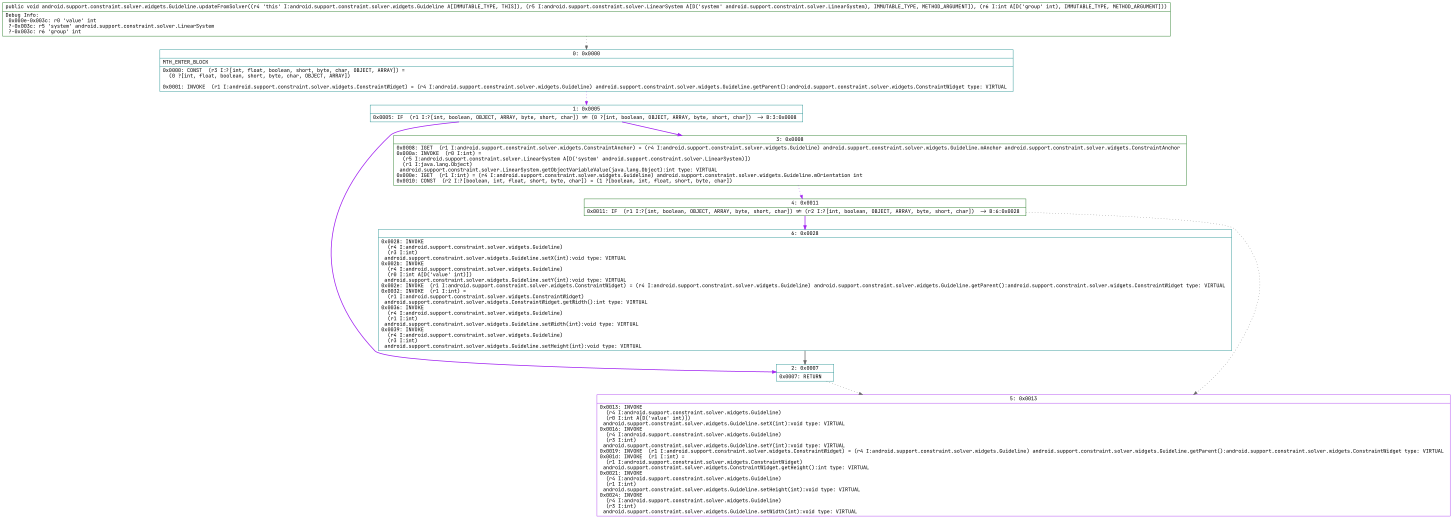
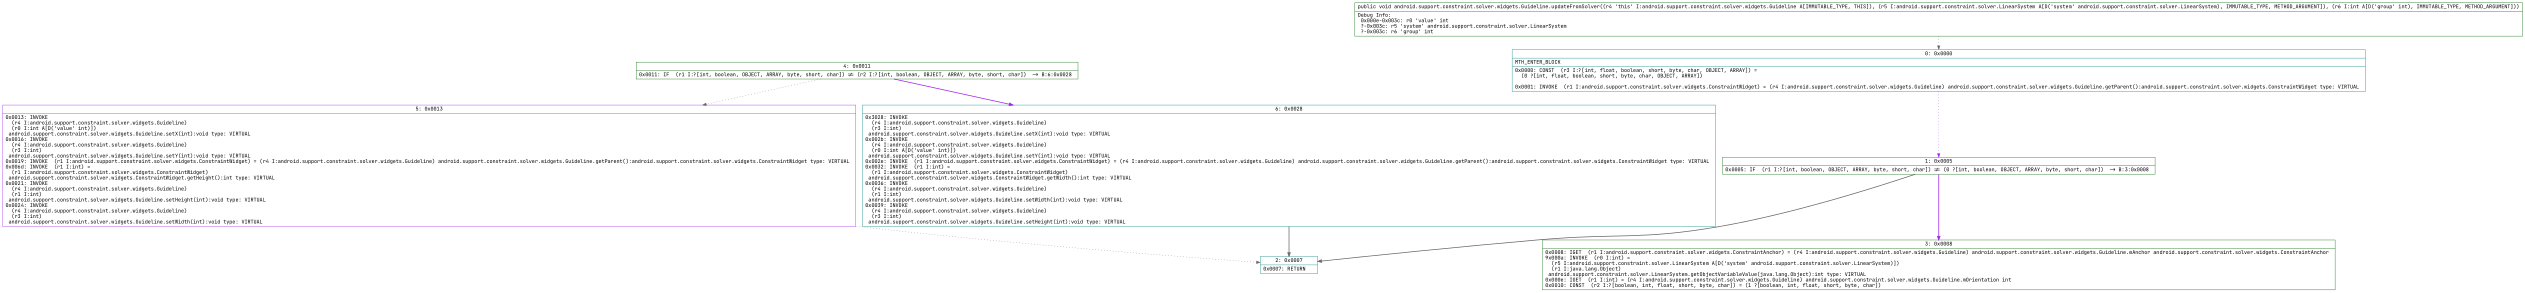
(586, 113) -> (1939, 166)
(441, 153) -> (1589, 258)
(800, 190) -> none
(406, 242) -> (890, 118)
(416, 359) -> (1622, 236)
(843, 387) -> (1056, 246)
(644, 457) -> (50, 167)
